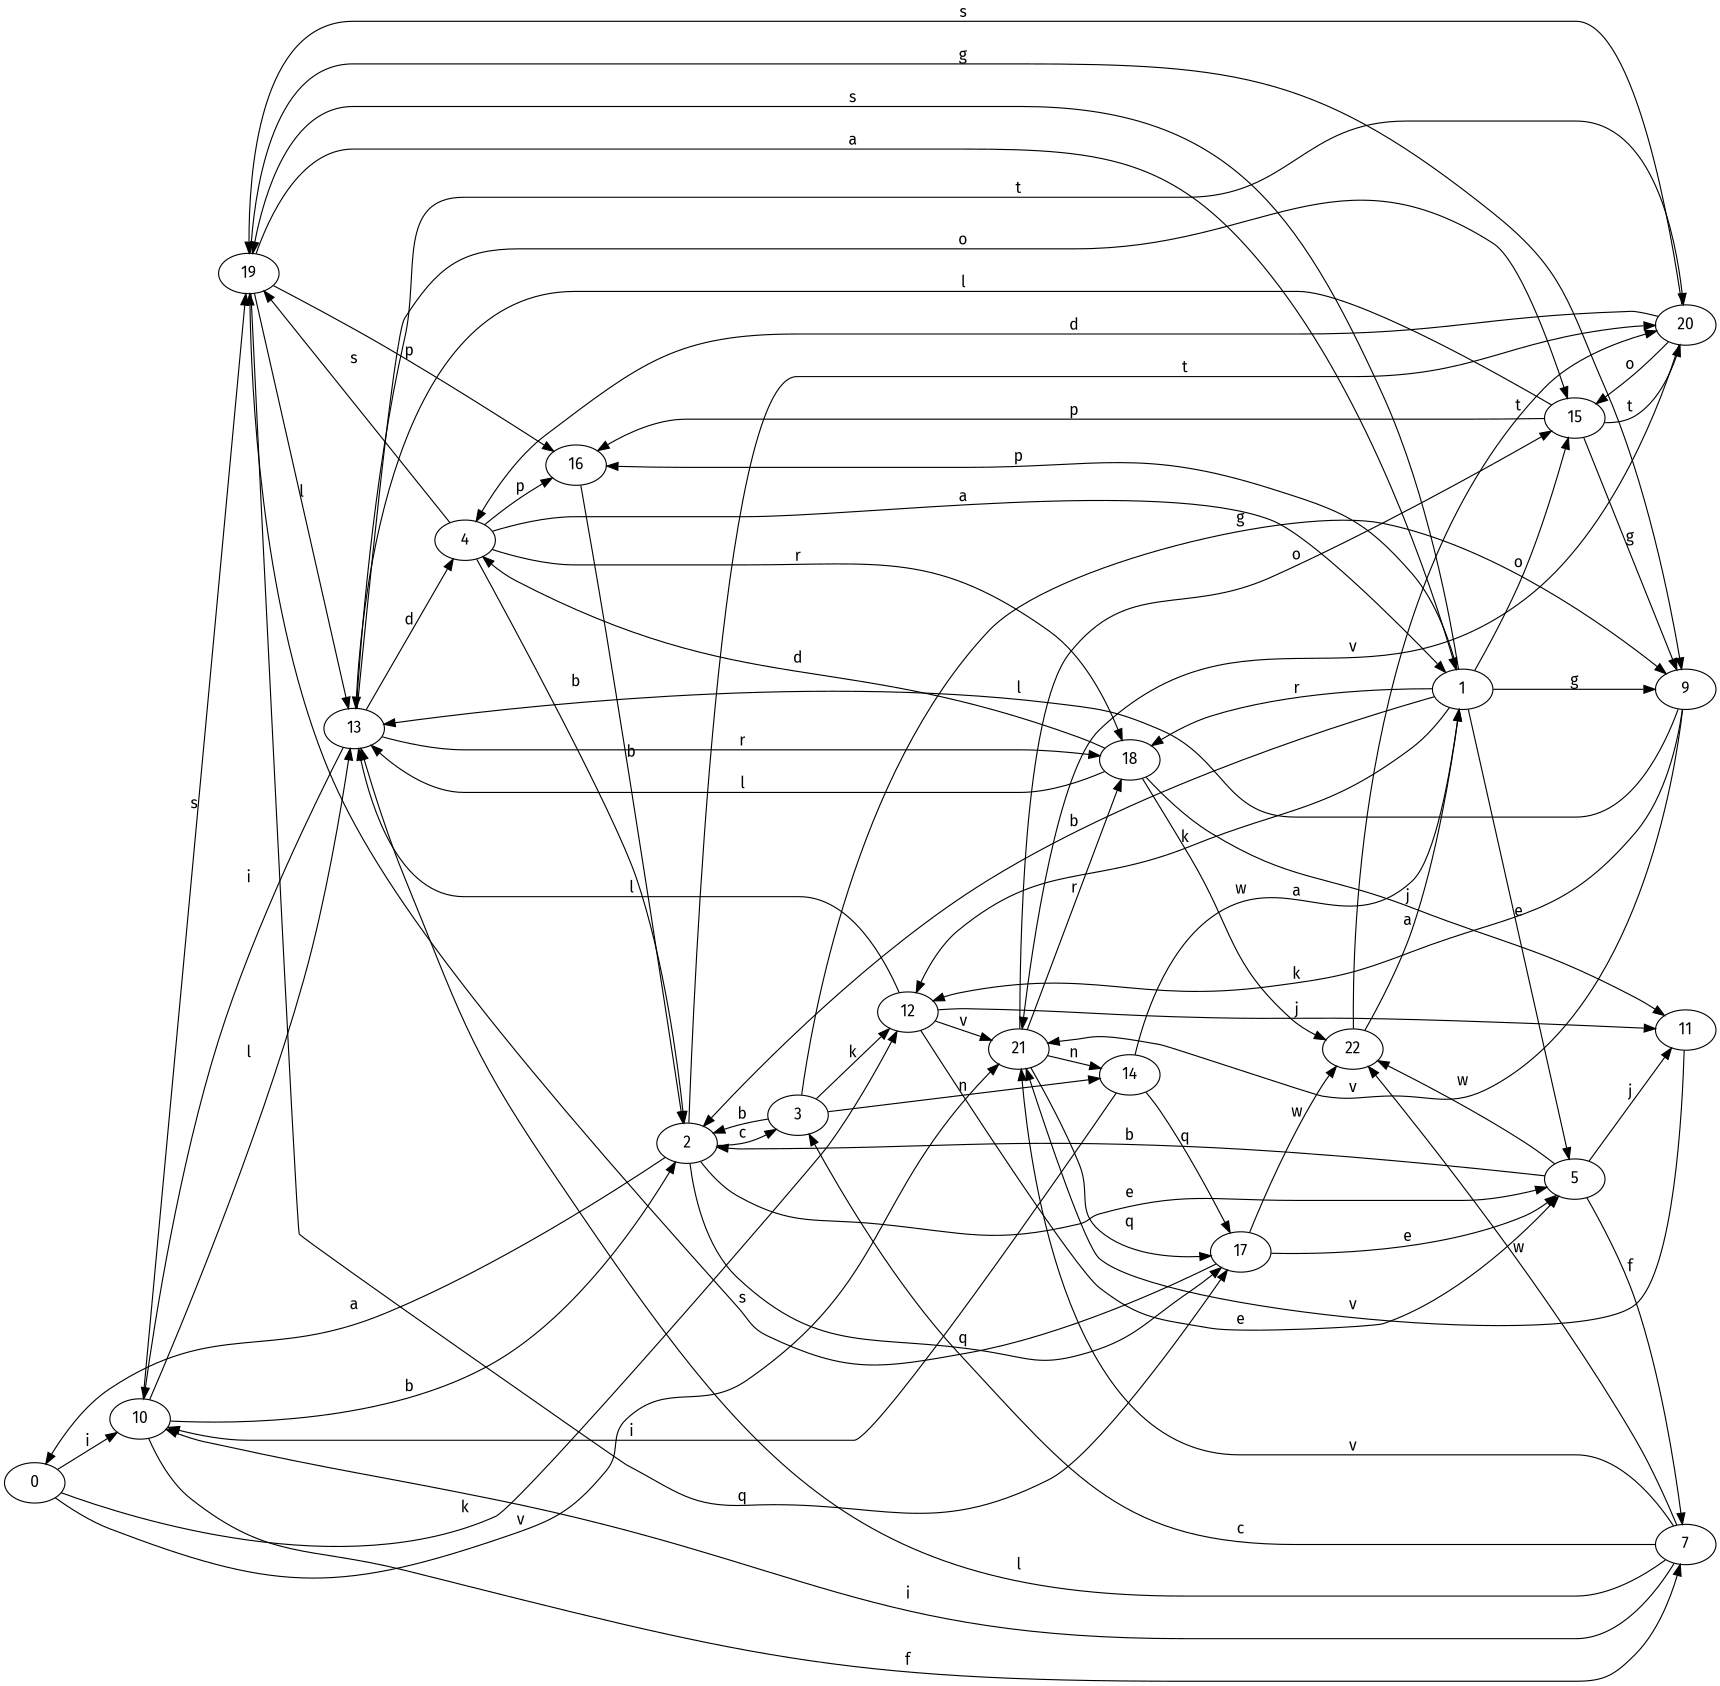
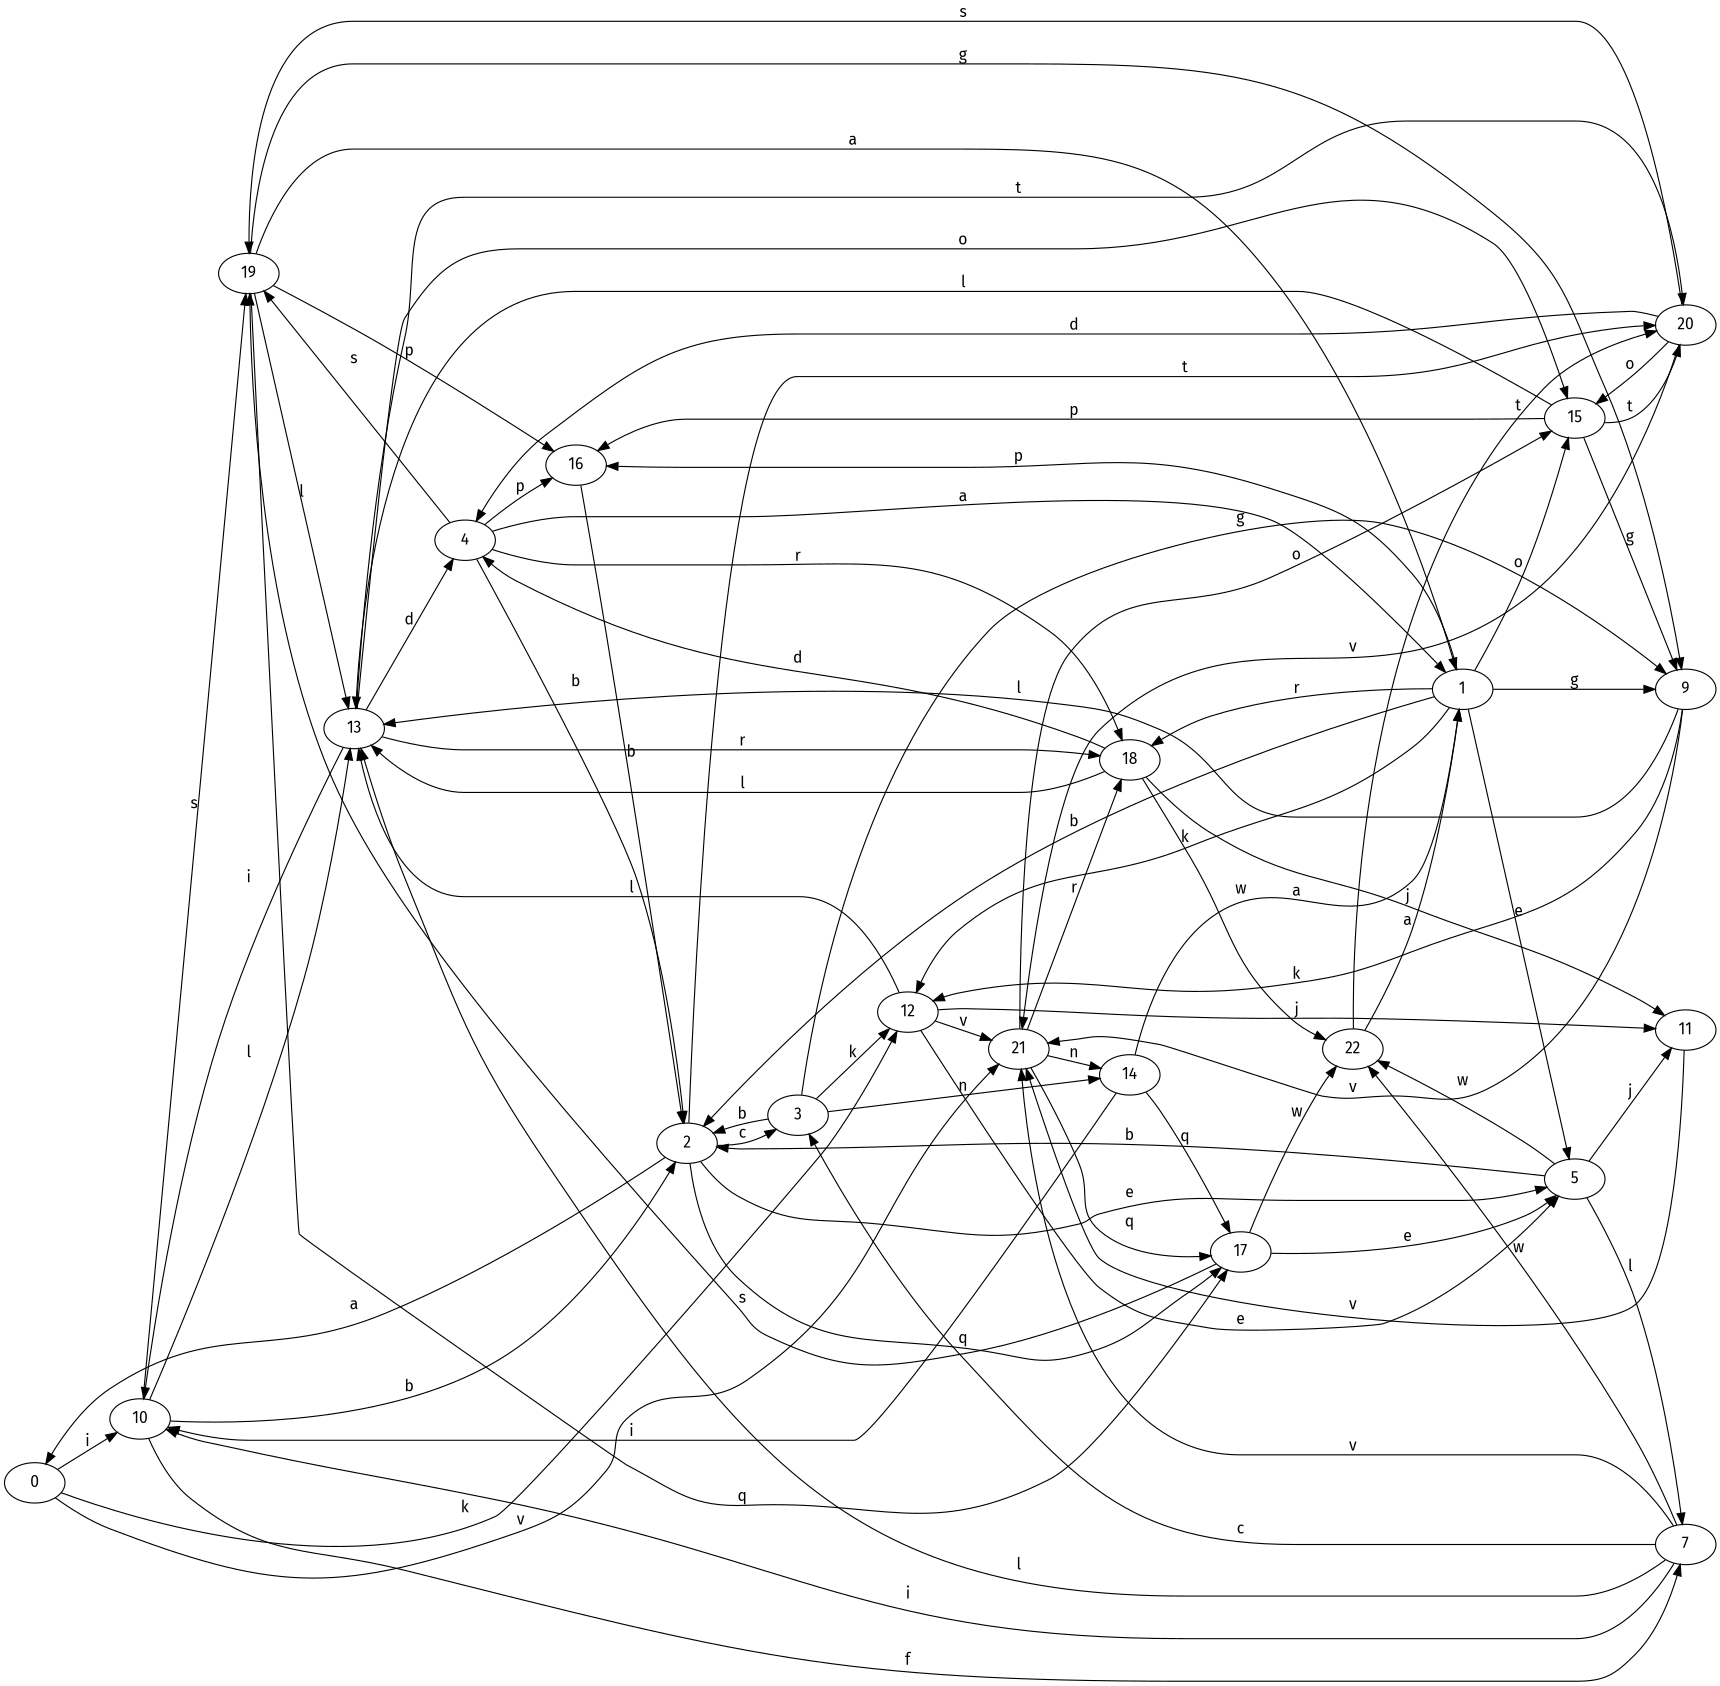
(989, 106) -> none
(1630, 1267) -> (1630, 1267)
